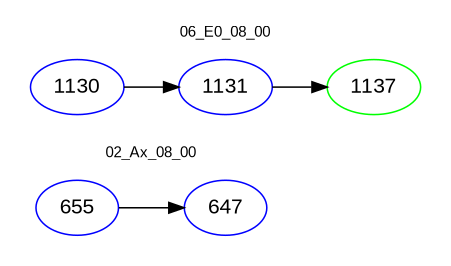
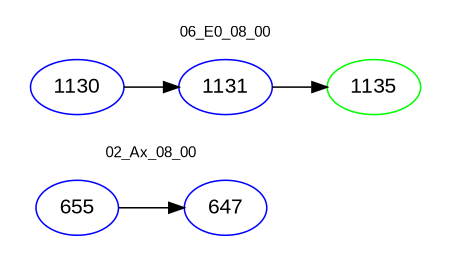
(374, 87) -> (374, 87)
